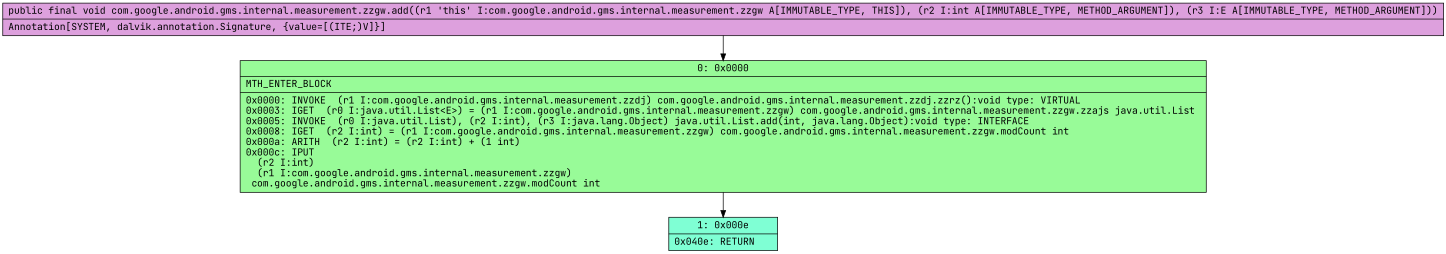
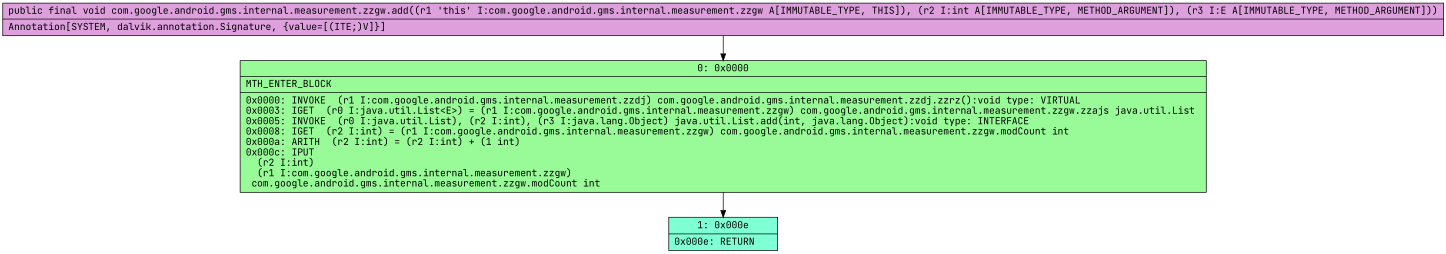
(723, 242) -> (723, 242)
